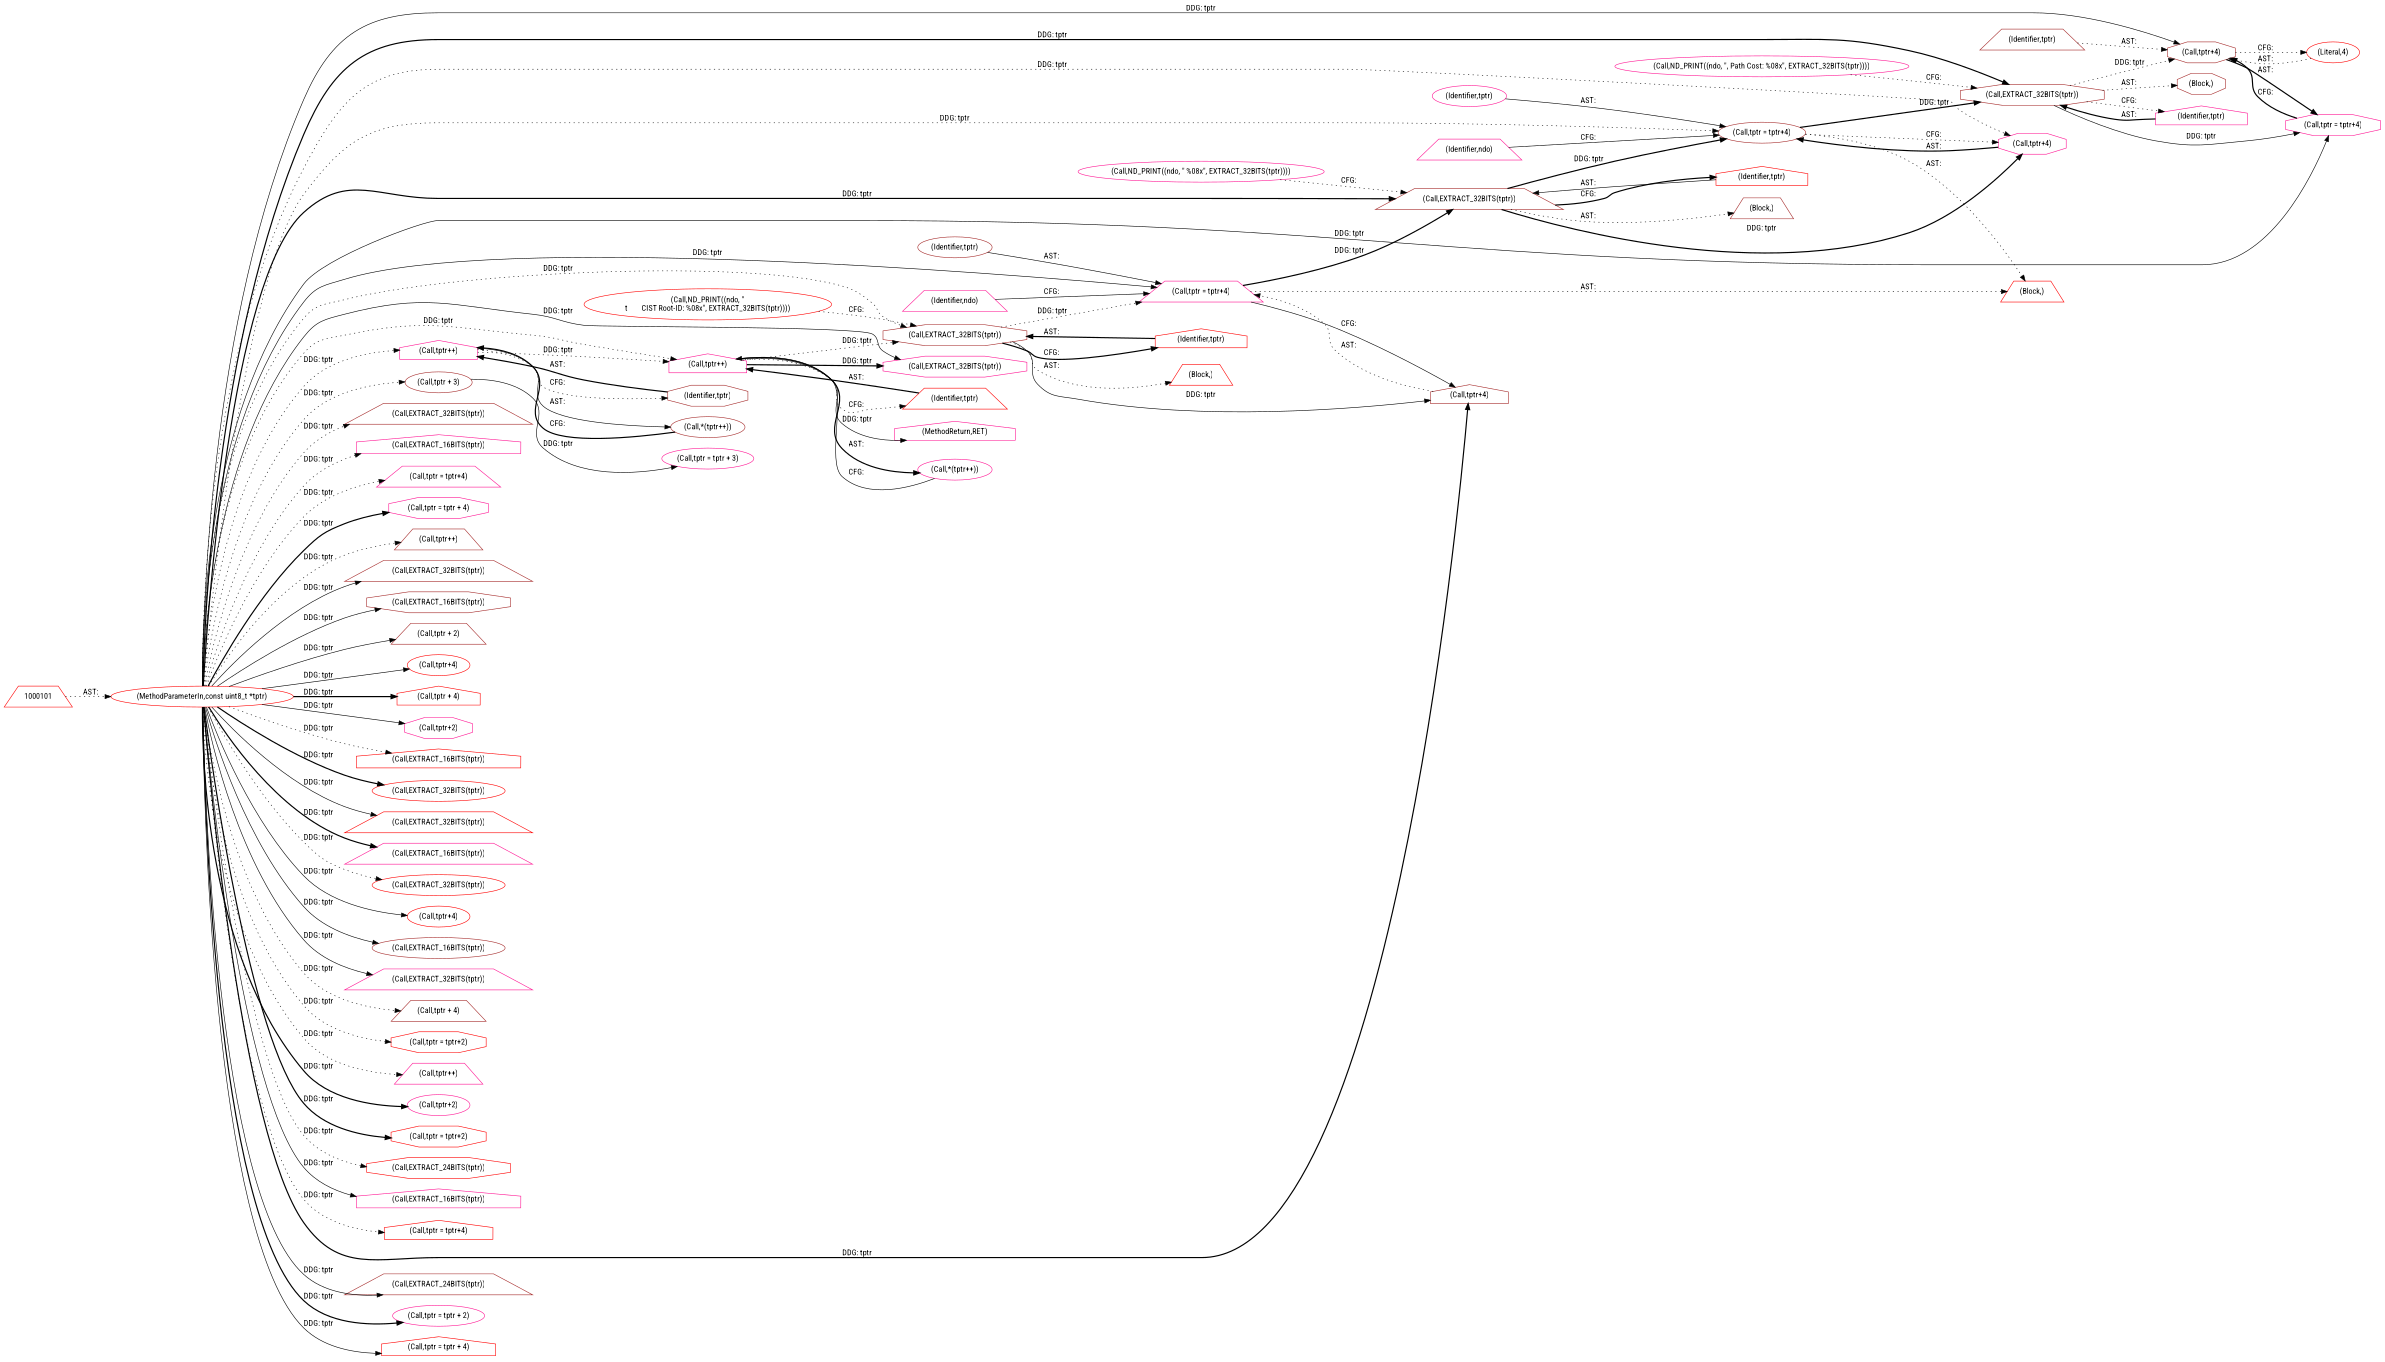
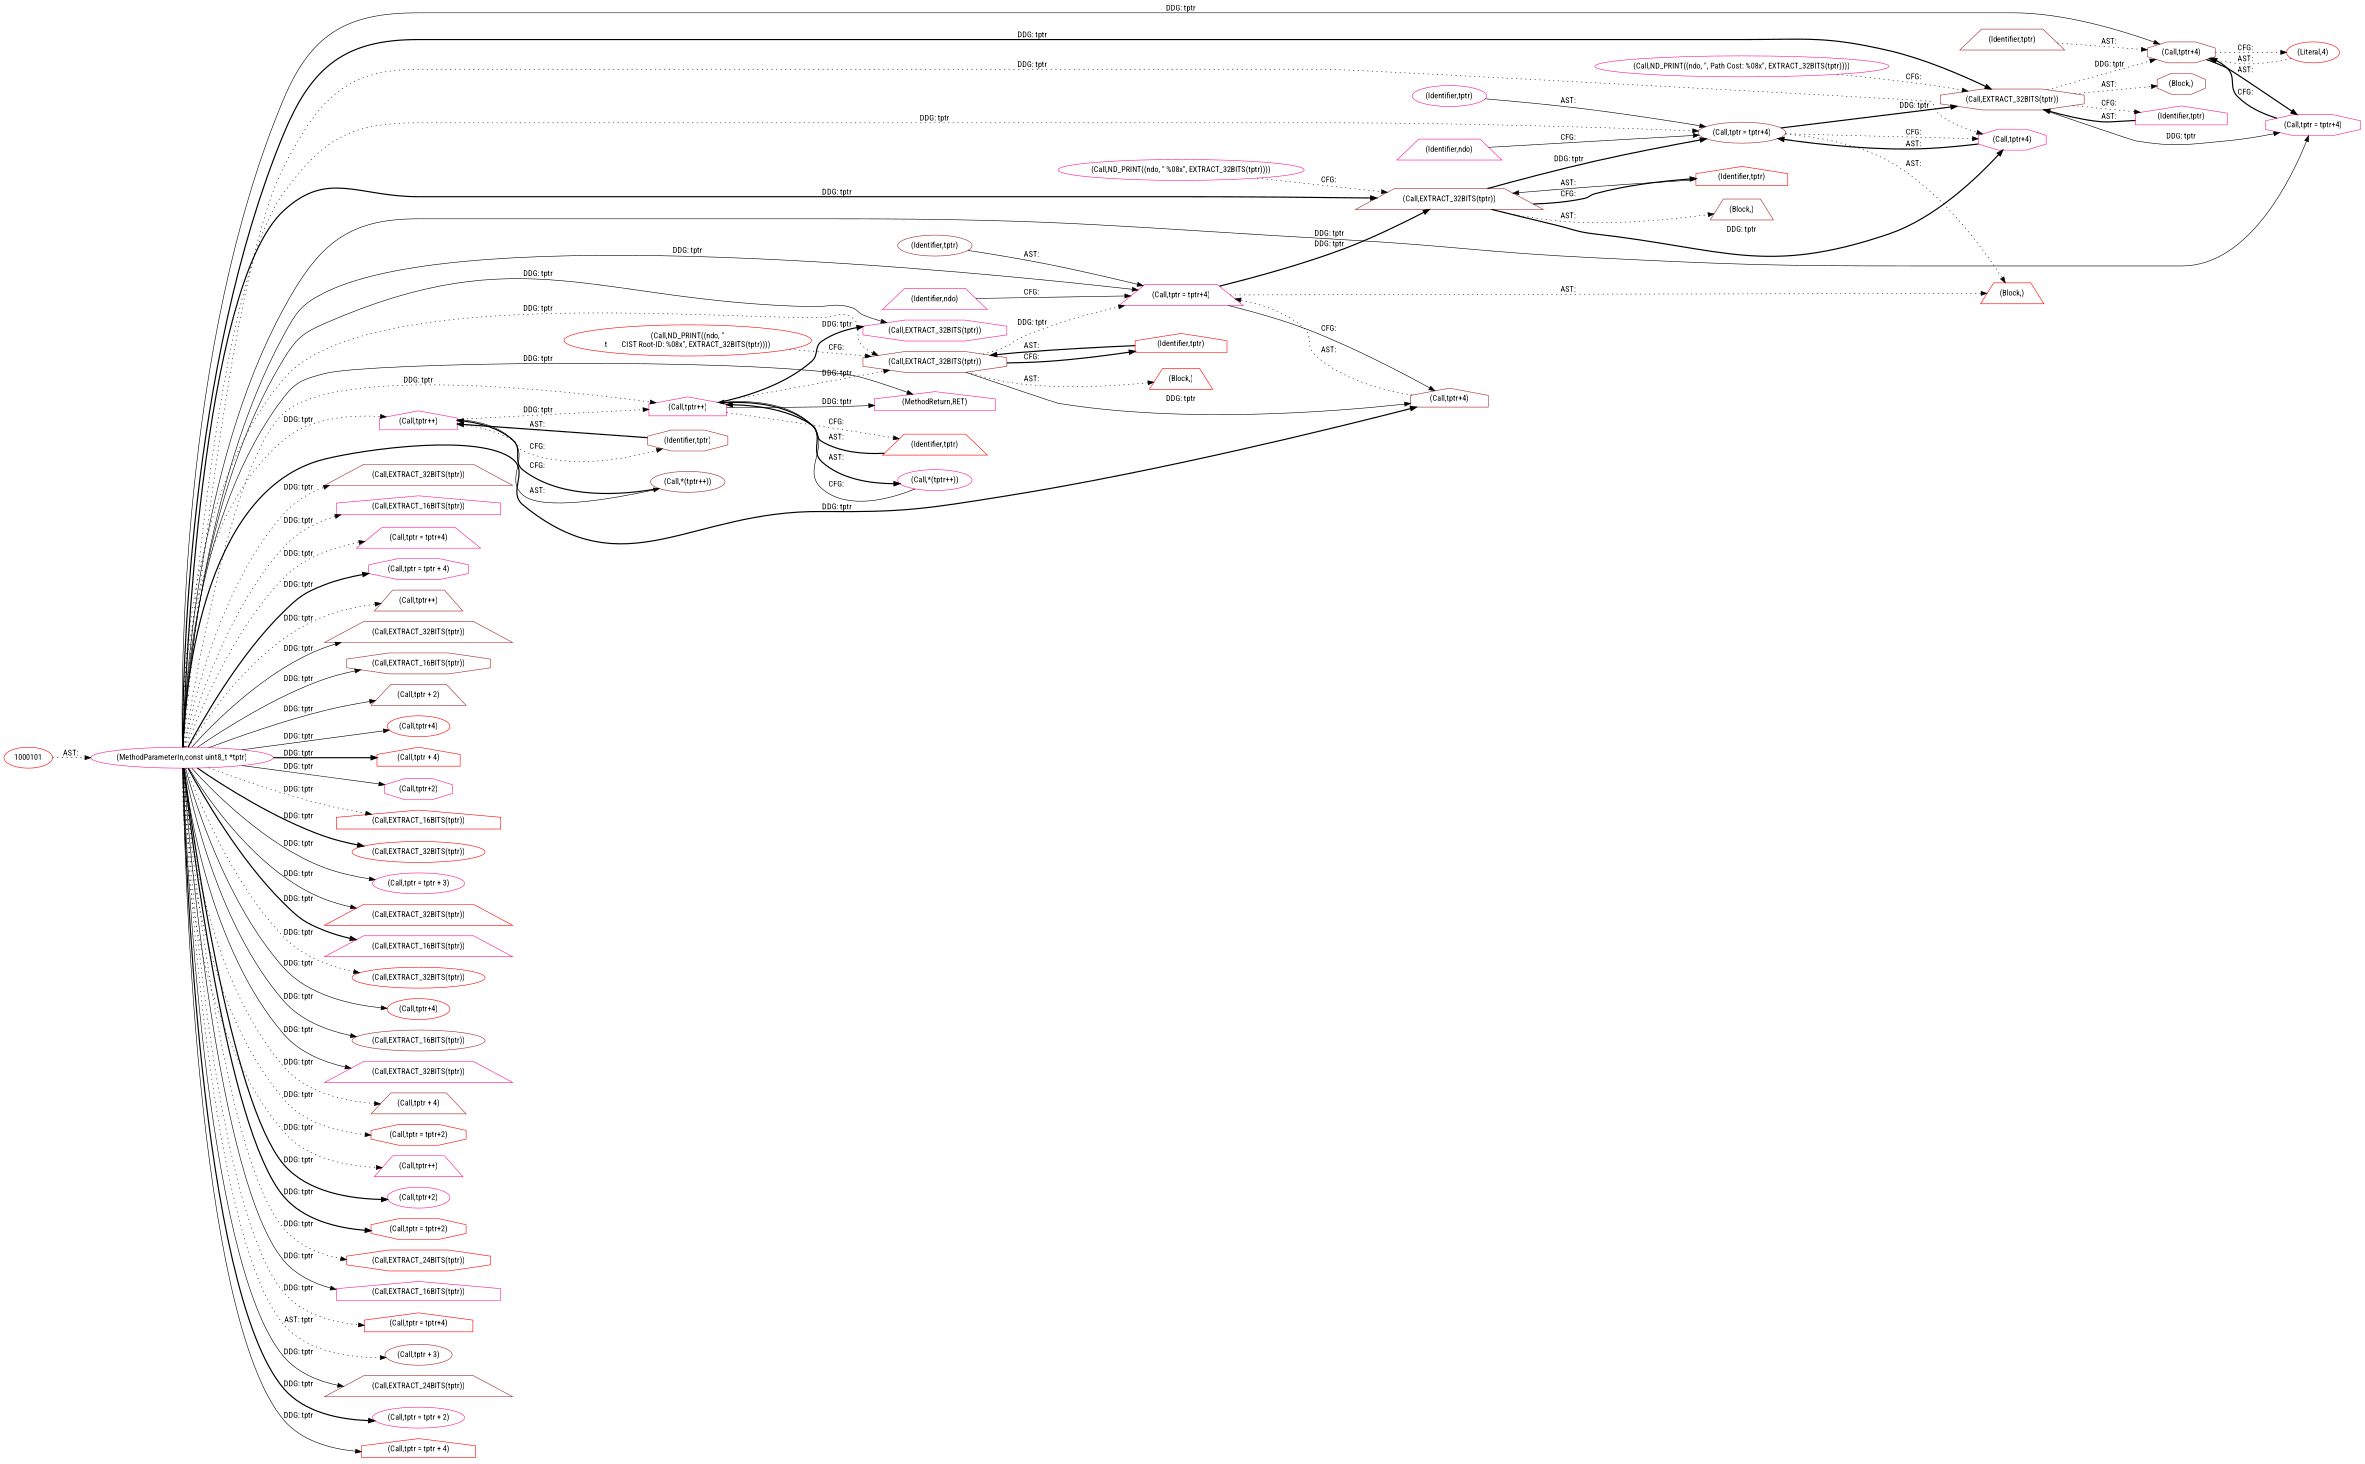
none -> (408, 366)
(319, 393) -> (299, 1320)
(549, 452) -> (271, 839)
(38, 697) -> (28, 758)
(202, 697) -> (182, 758)
